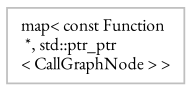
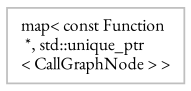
(96, 46) -> (96, 46)
